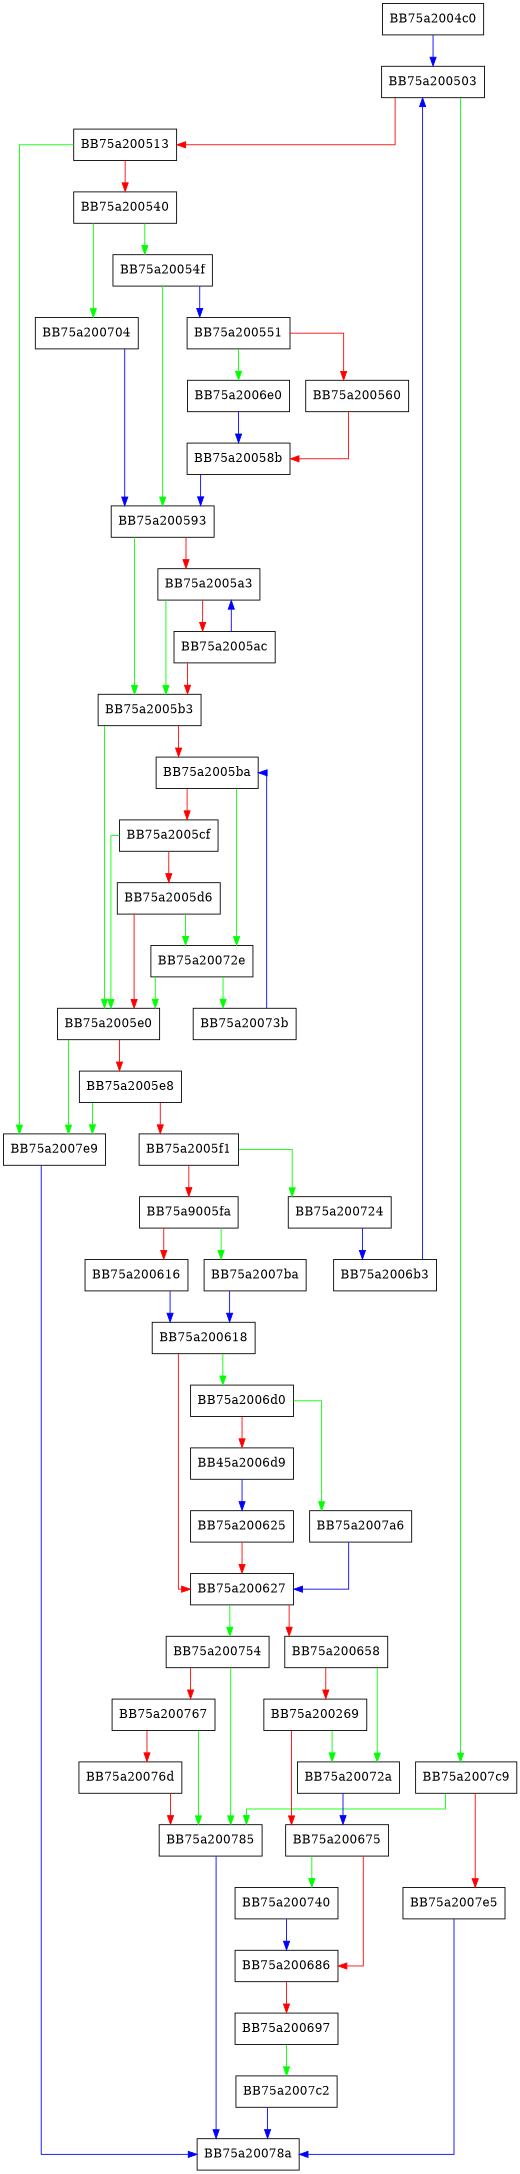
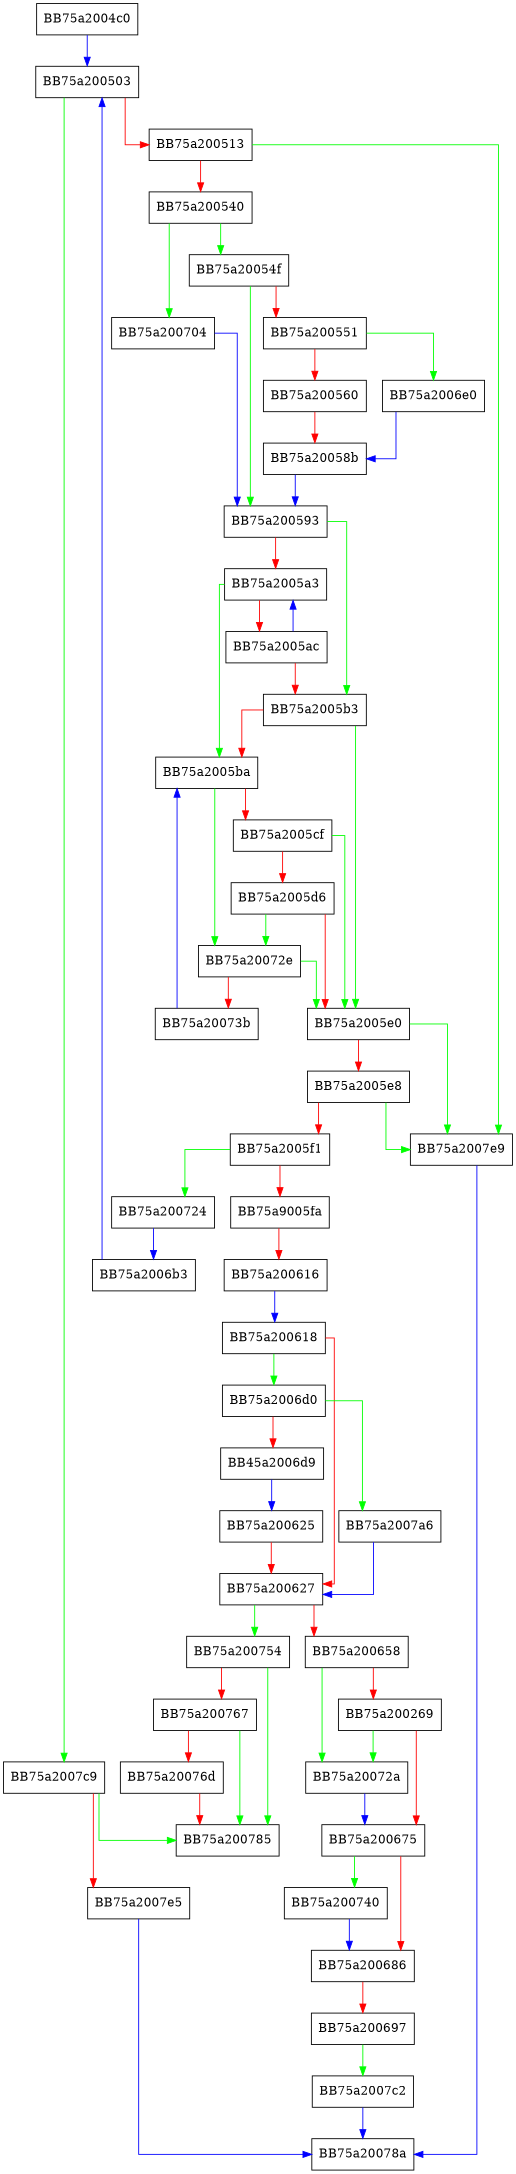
(200, 297) -> (276, 297)
(166, 643) -> (219, 664)
(223, 988) -> (228, 988)
(255, 1275) -> none
(216, 1993) -> none
